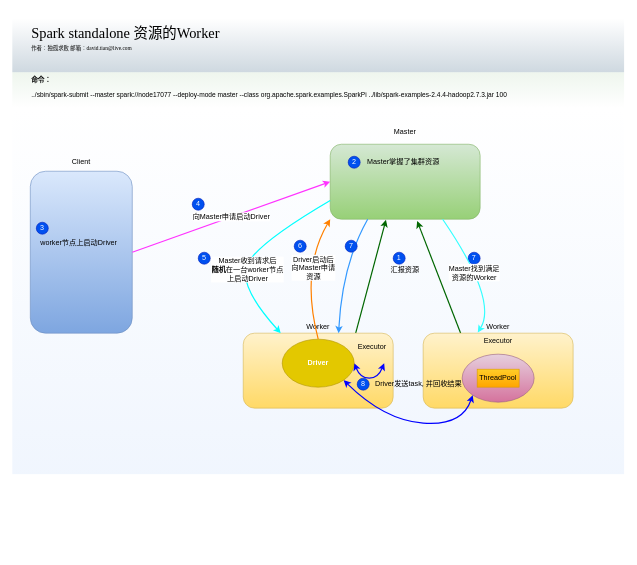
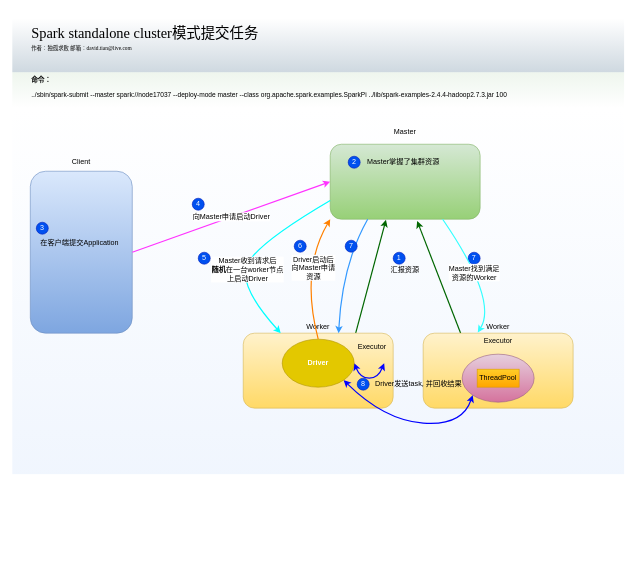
(140, 33) -> (163, 33)
(297, 87) -> (297, 87)
(82, 243) -> (81, 243)
